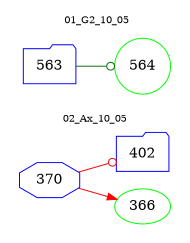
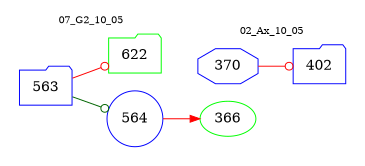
(97, 21) -> (91, 21)
none -> (135, 55)
(143, 66) -> (135, 119)
(93, 192) -> (176, 119)
